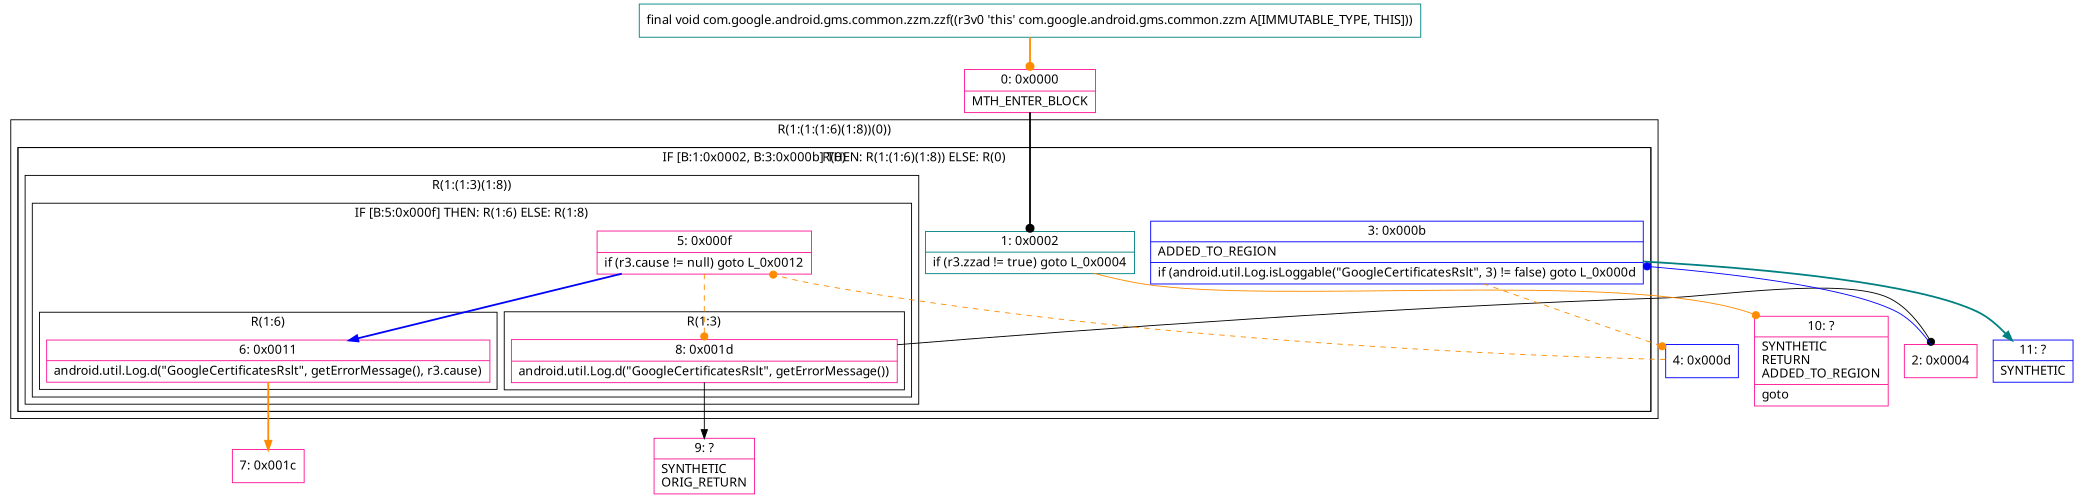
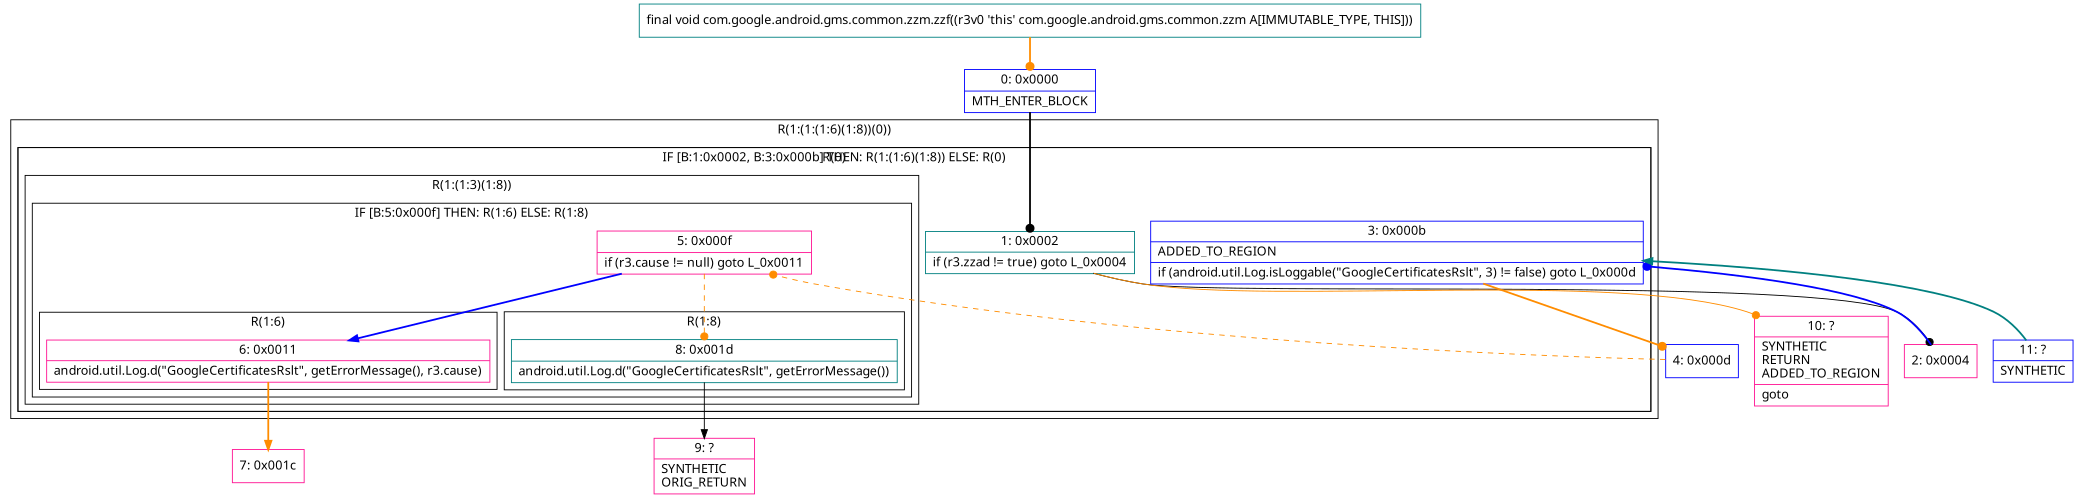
(1030, 91) -> (1030, 91)
(704, 263) -> (704, 263)
(1830, 278) -> (1847, 278)
(1784, 282) -> (1799, 285)
(1422, 309) -> (1664, 291)
(1571, 314) -> (1571, 314)
(704, 322) -> (704, 322)
(704, 361) -> (704, 361)
